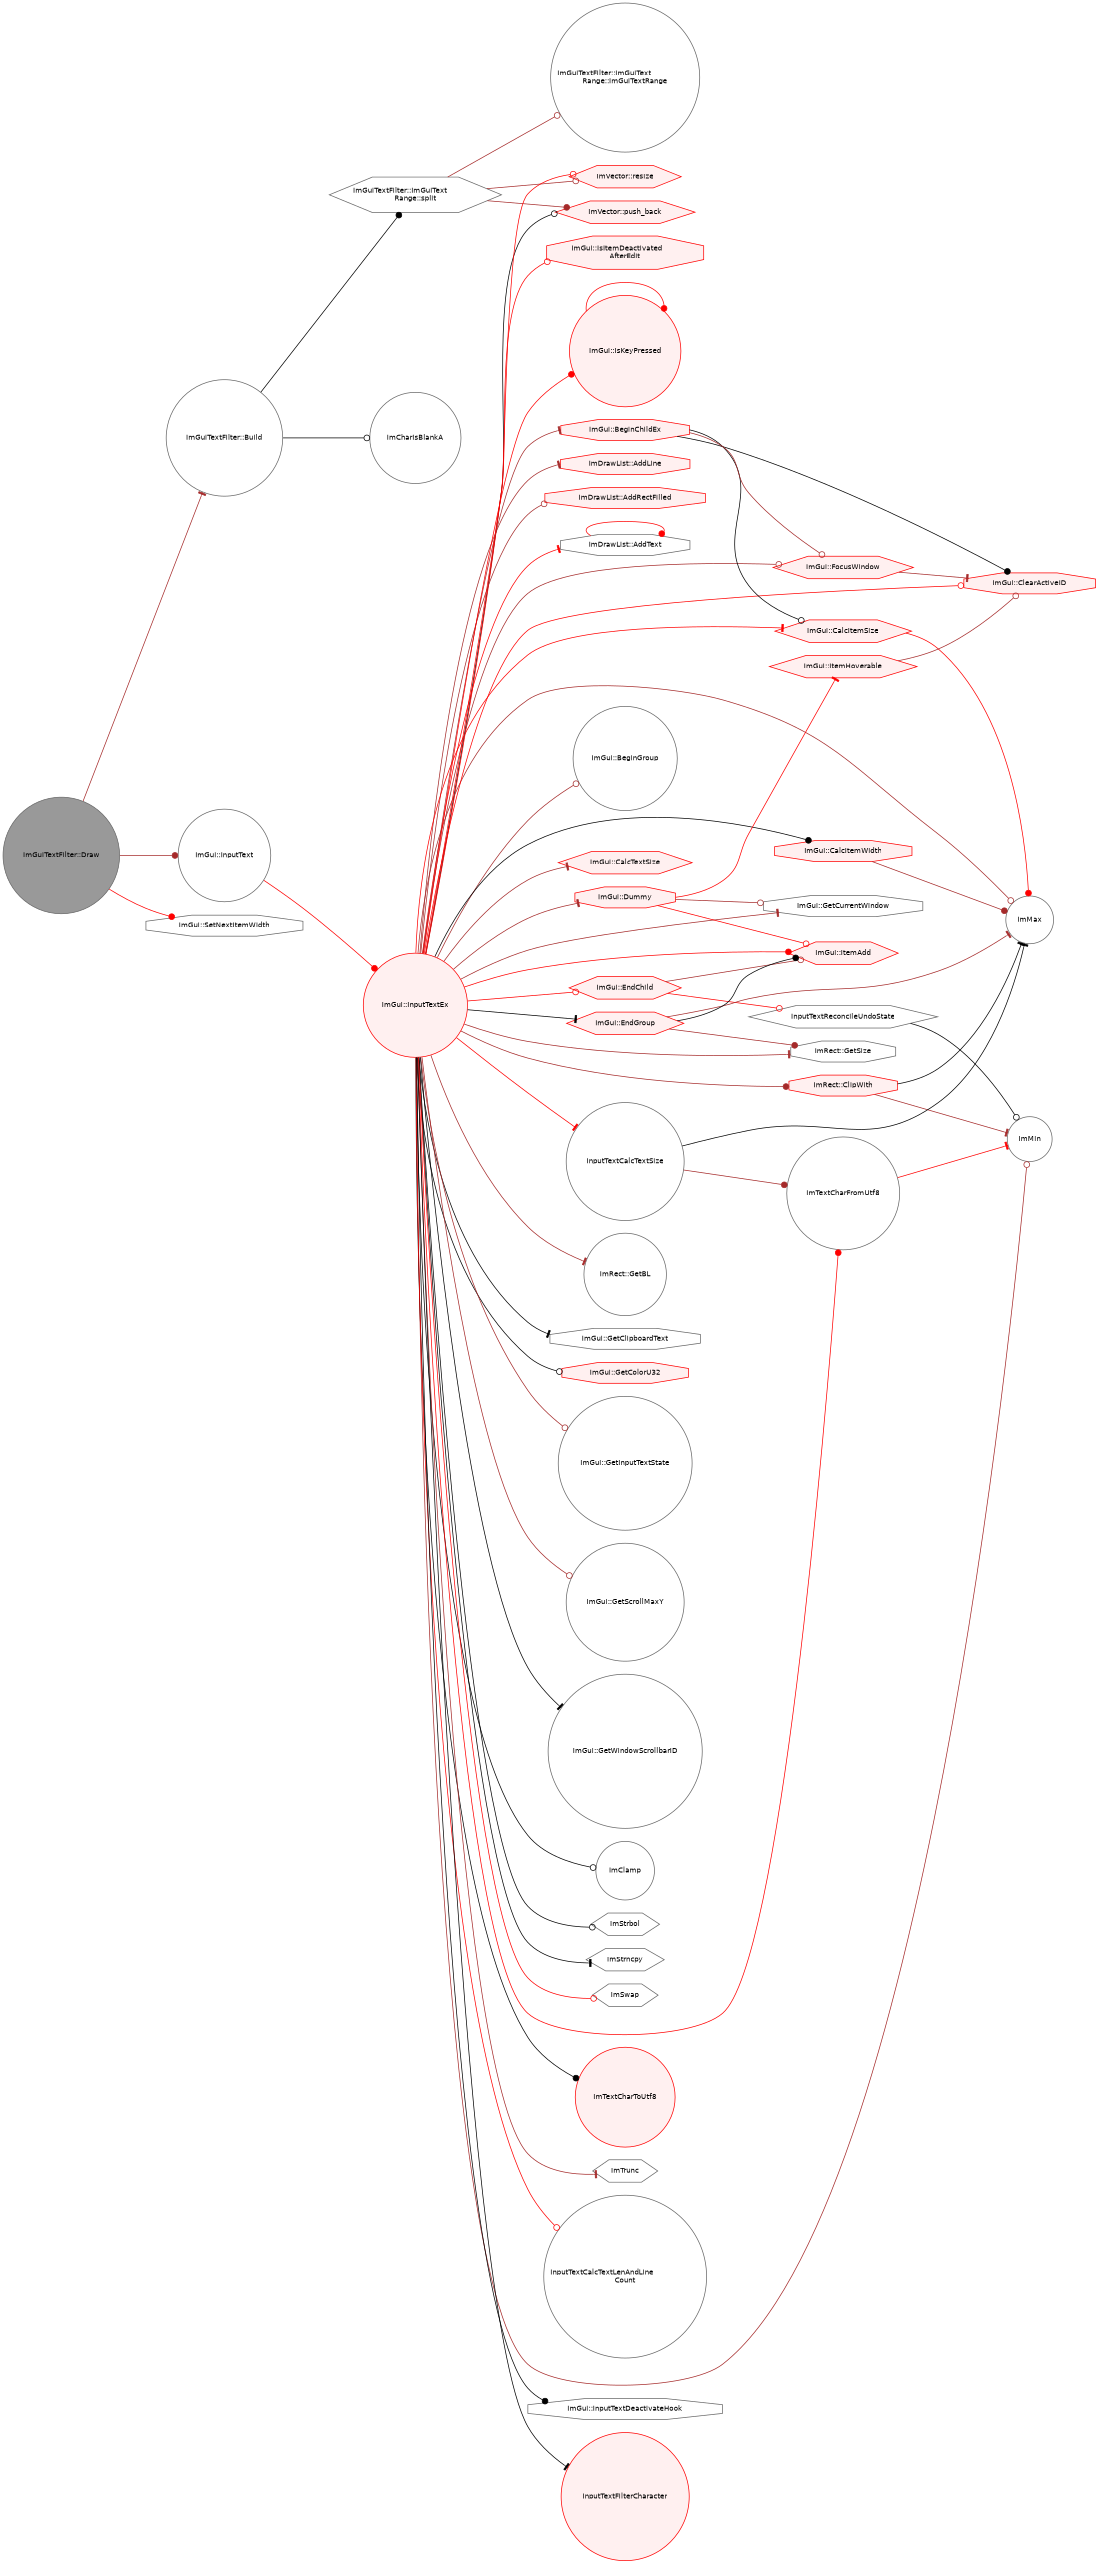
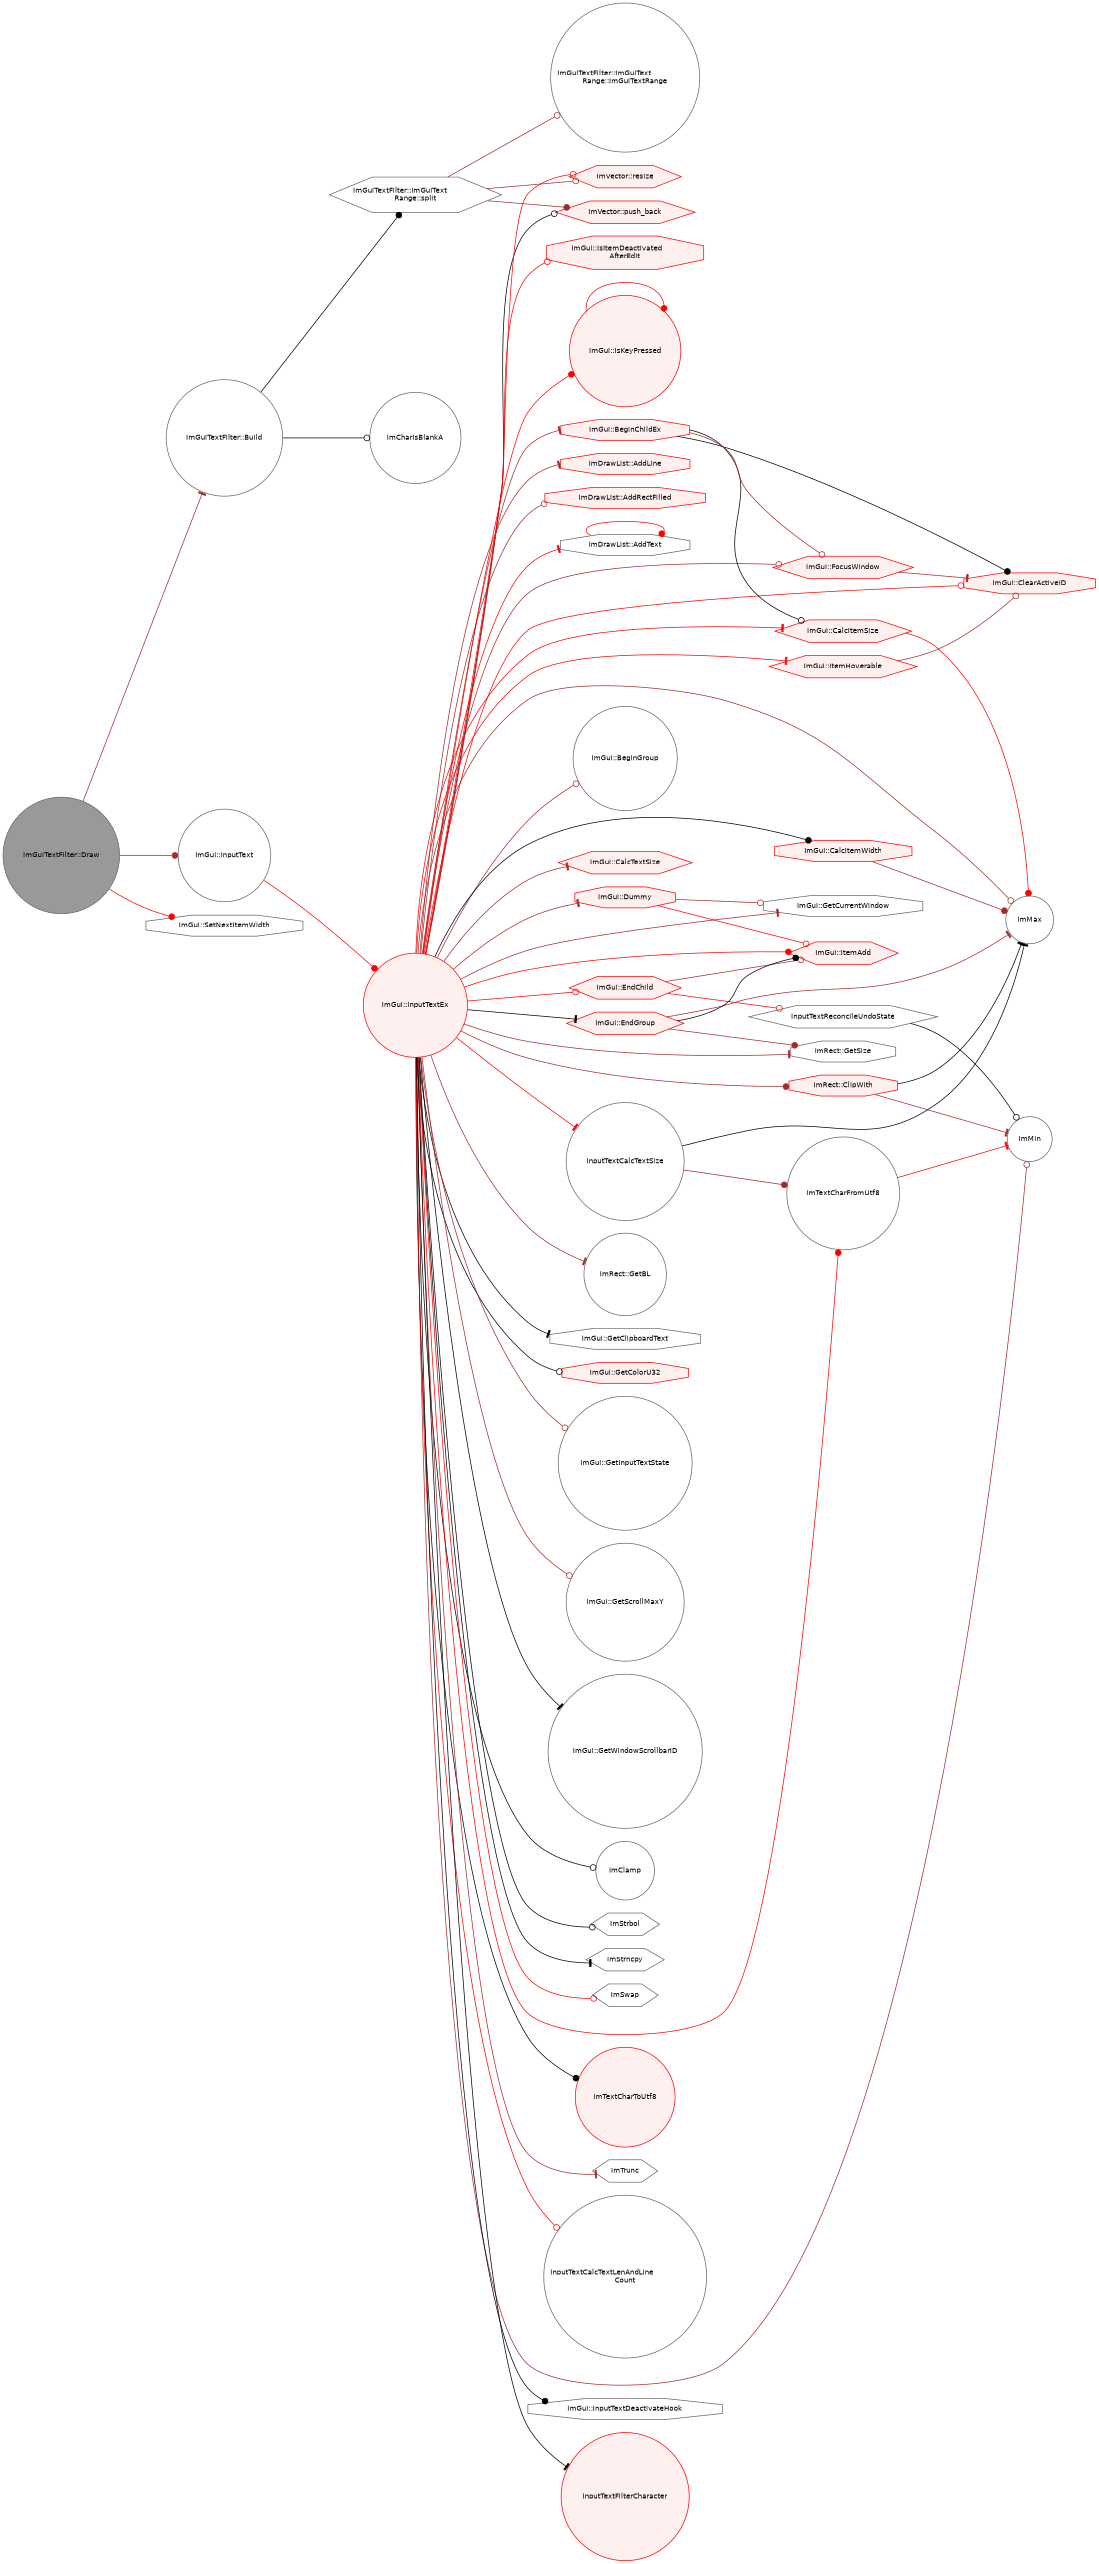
(766, 803) -> (510, 692)
